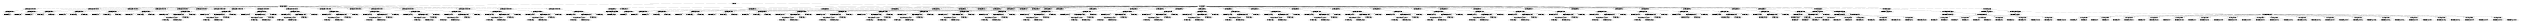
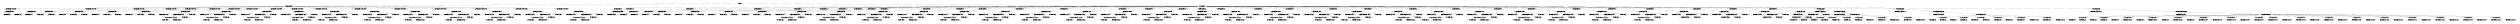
(612, 12) -> (618, 12)
